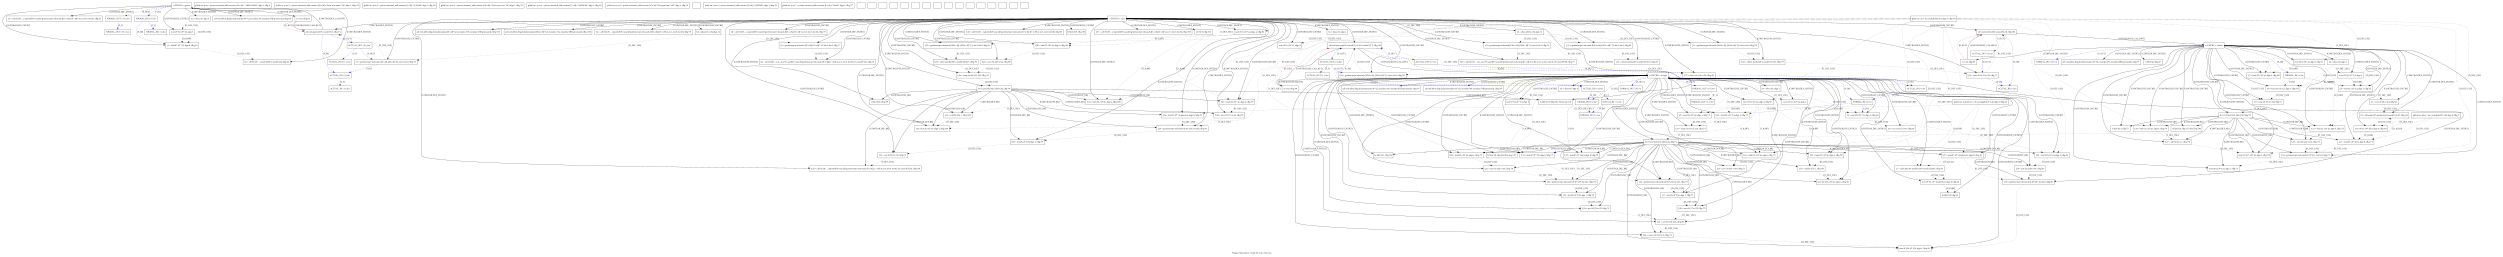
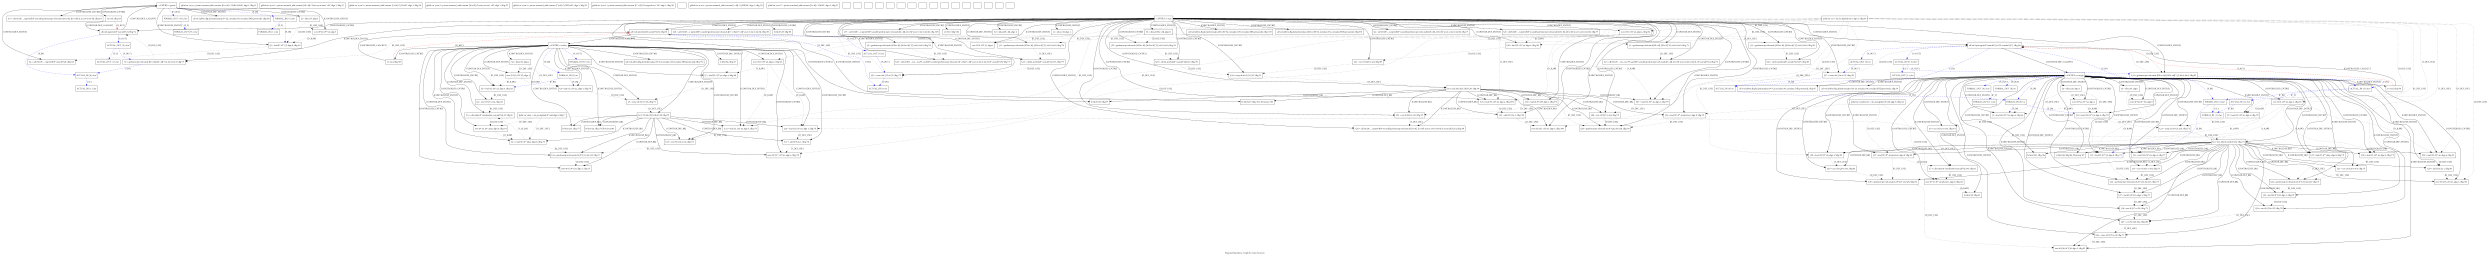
none -> (792, 93)
(1101, 136) -> (1567, 117)
